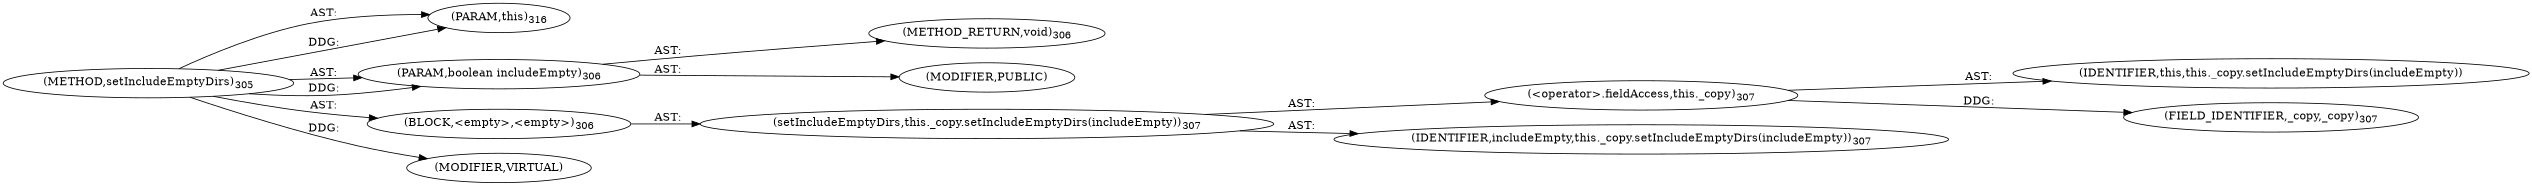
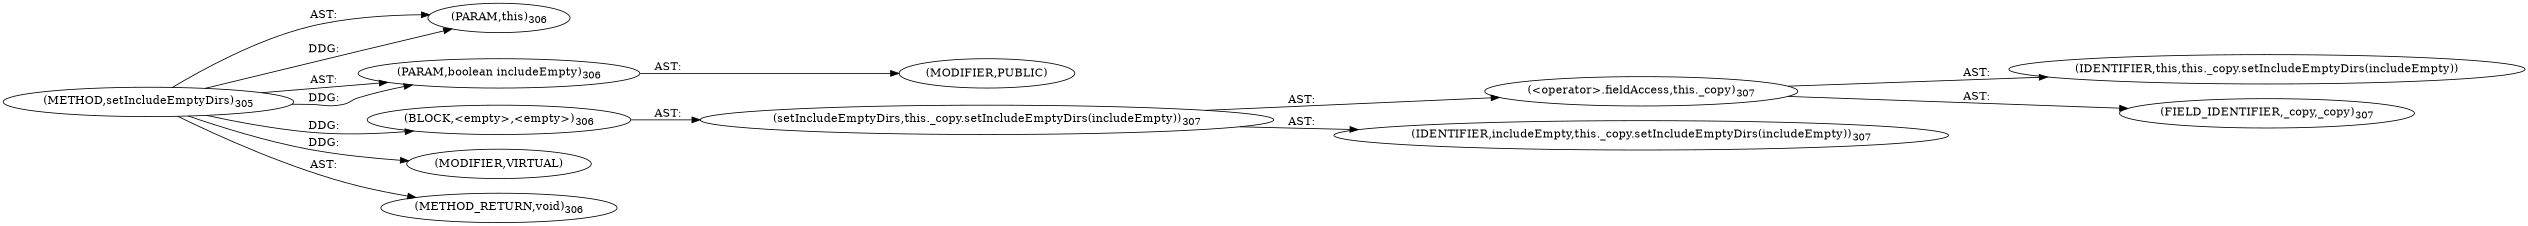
(538, 17) -> (538, 17)
(739, 52) -> (290, 165)
(1981, 102) -> (1979, 97)
(326, 106) -> (326, 126)
